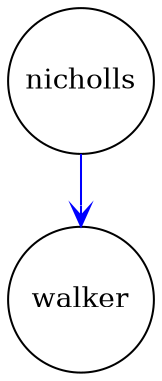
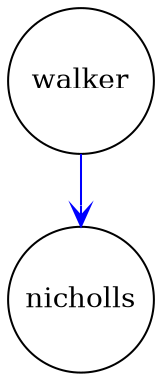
(81, 180) -> (81, 180)
